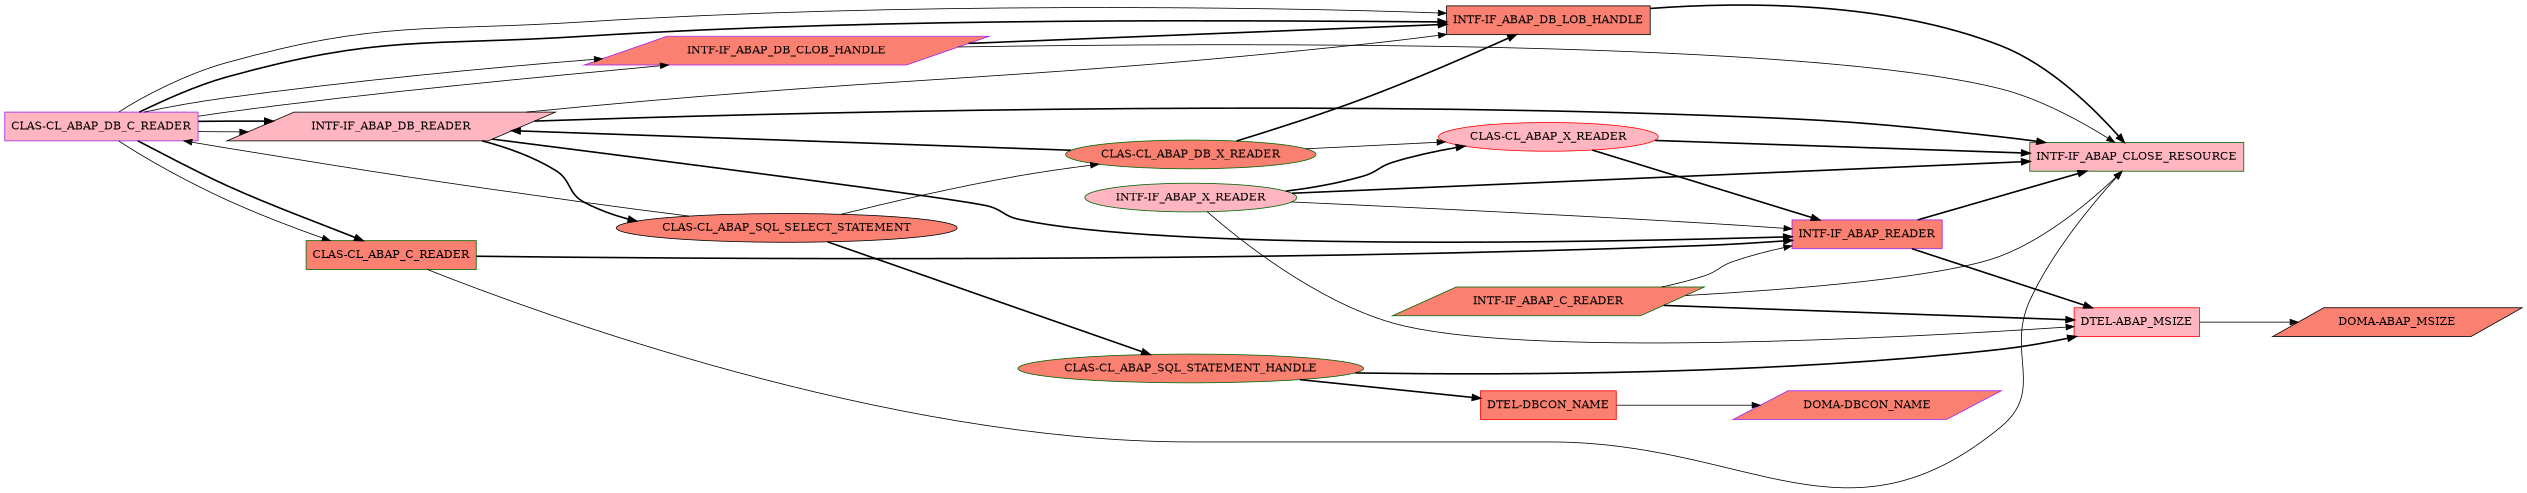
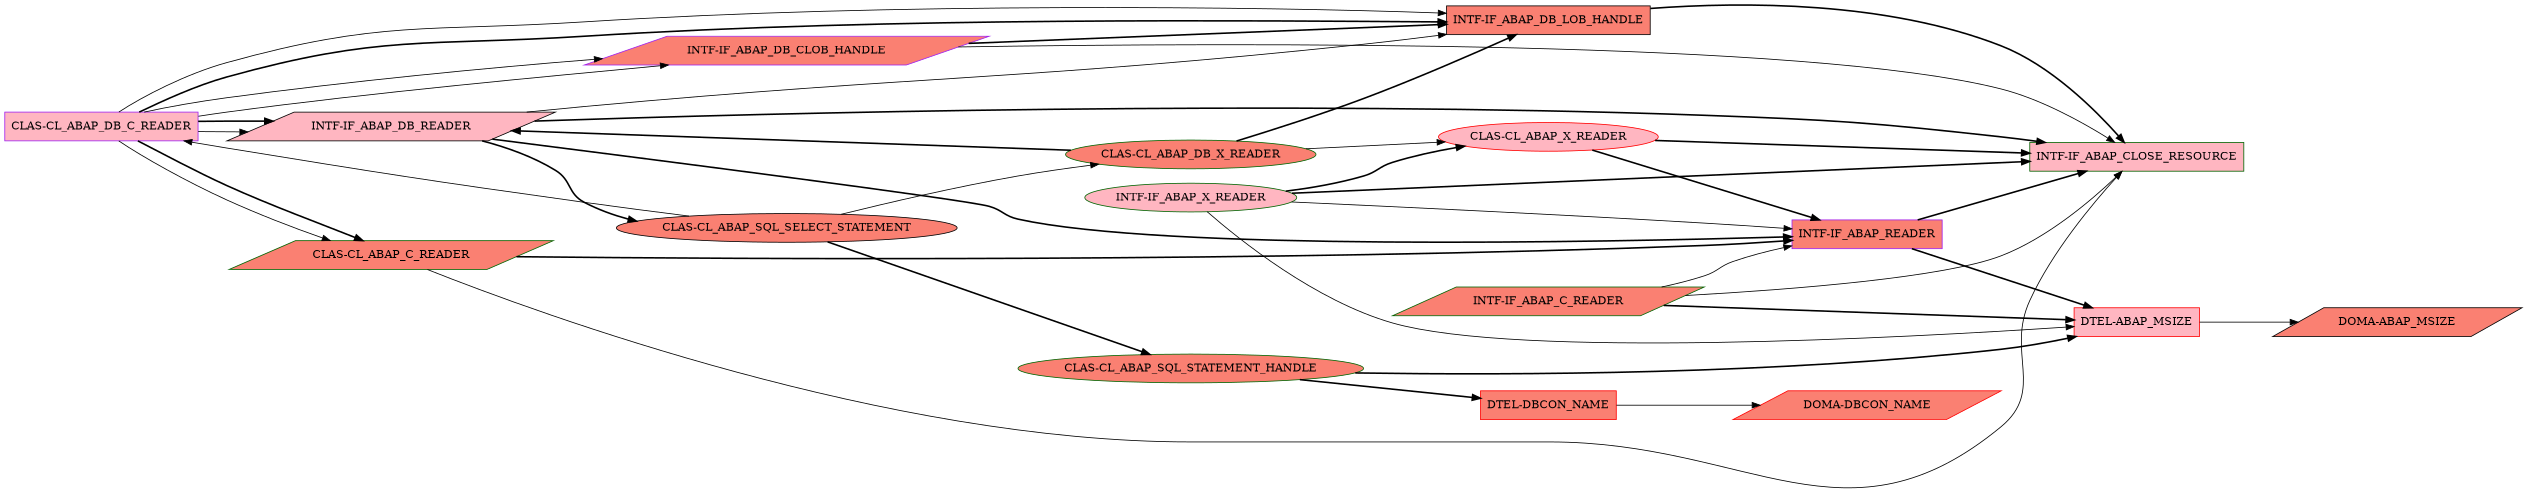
(391, 255) -> (391, 255)
(1867, 405) -> (1867, 405)
